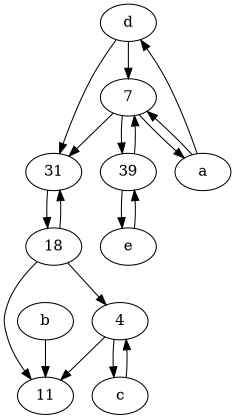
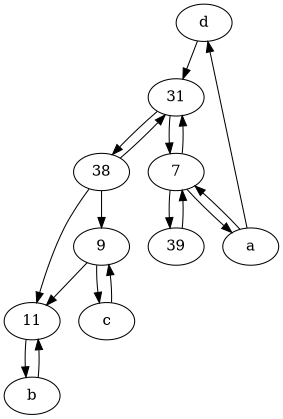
(128, 55) -> (169, 129)
(54, 247) -> (102, 172)
(128, 247) -> none
(120, 321) -> (102, 247)
none -> (25, 353)
